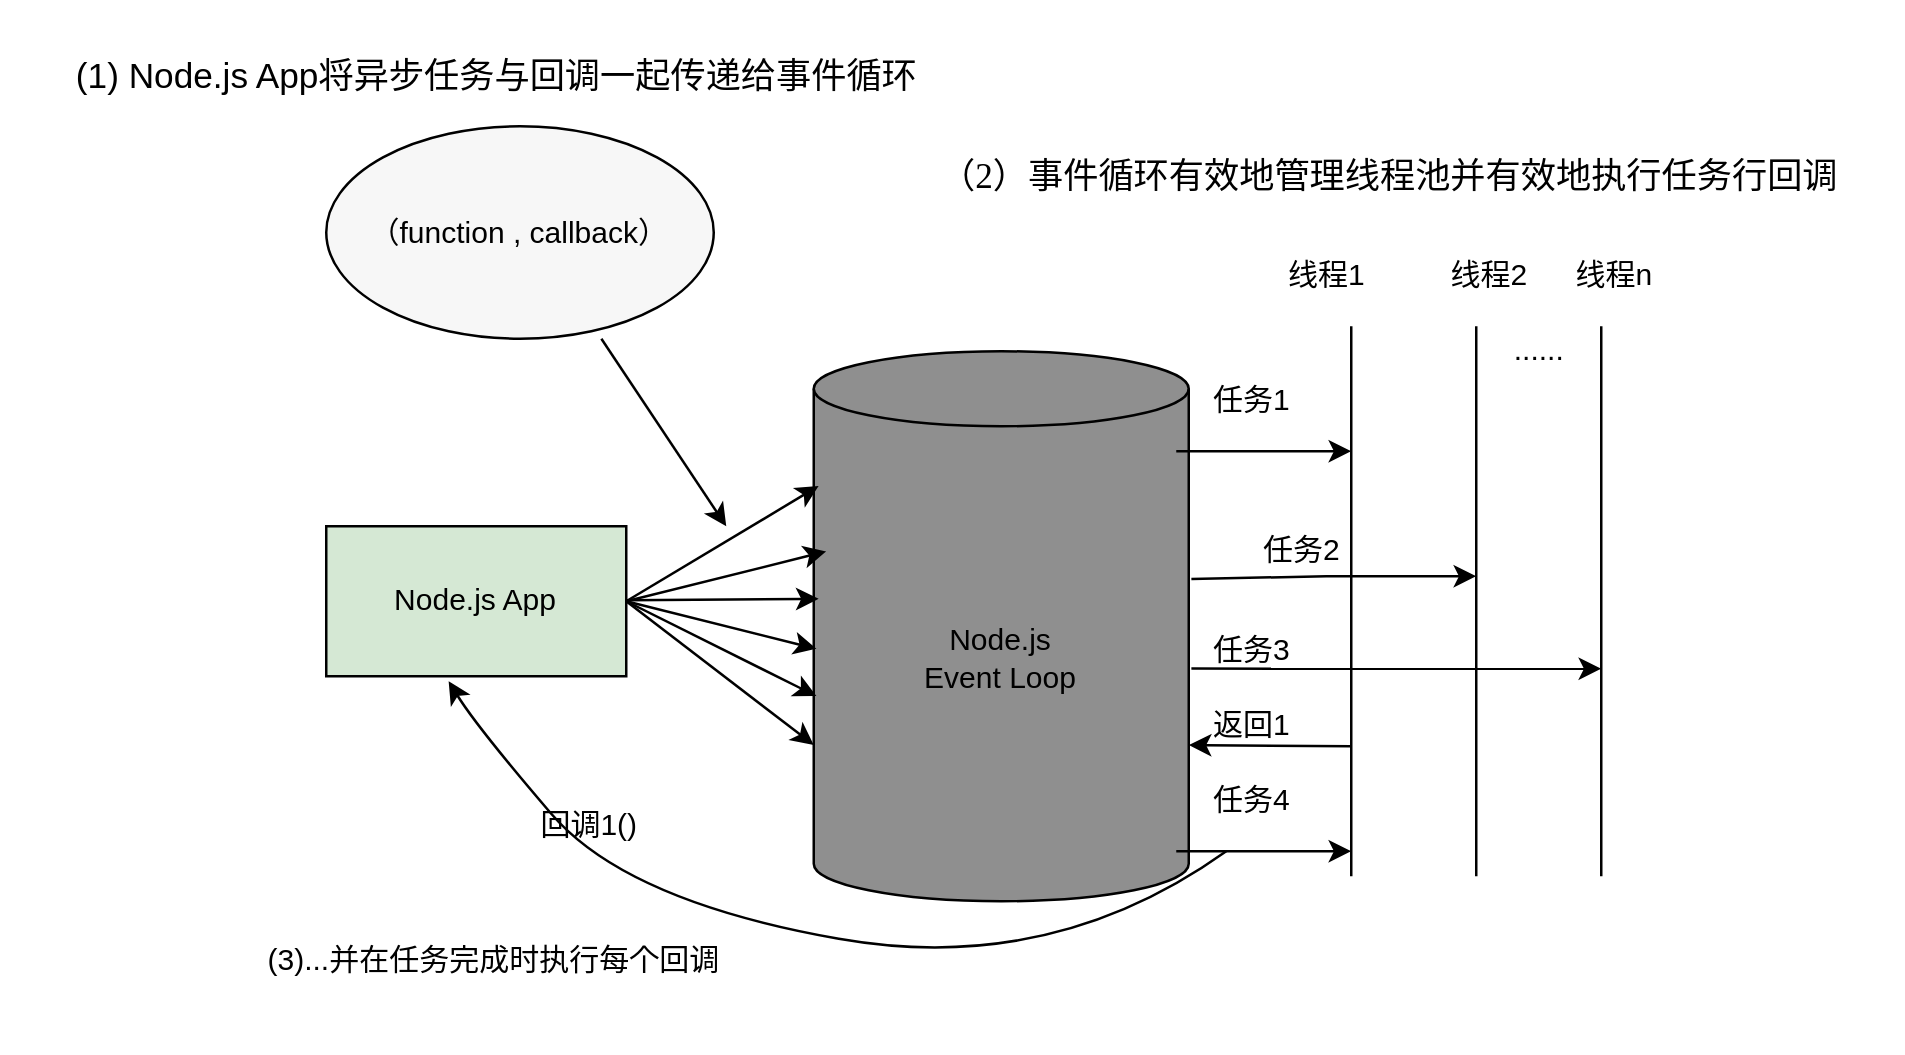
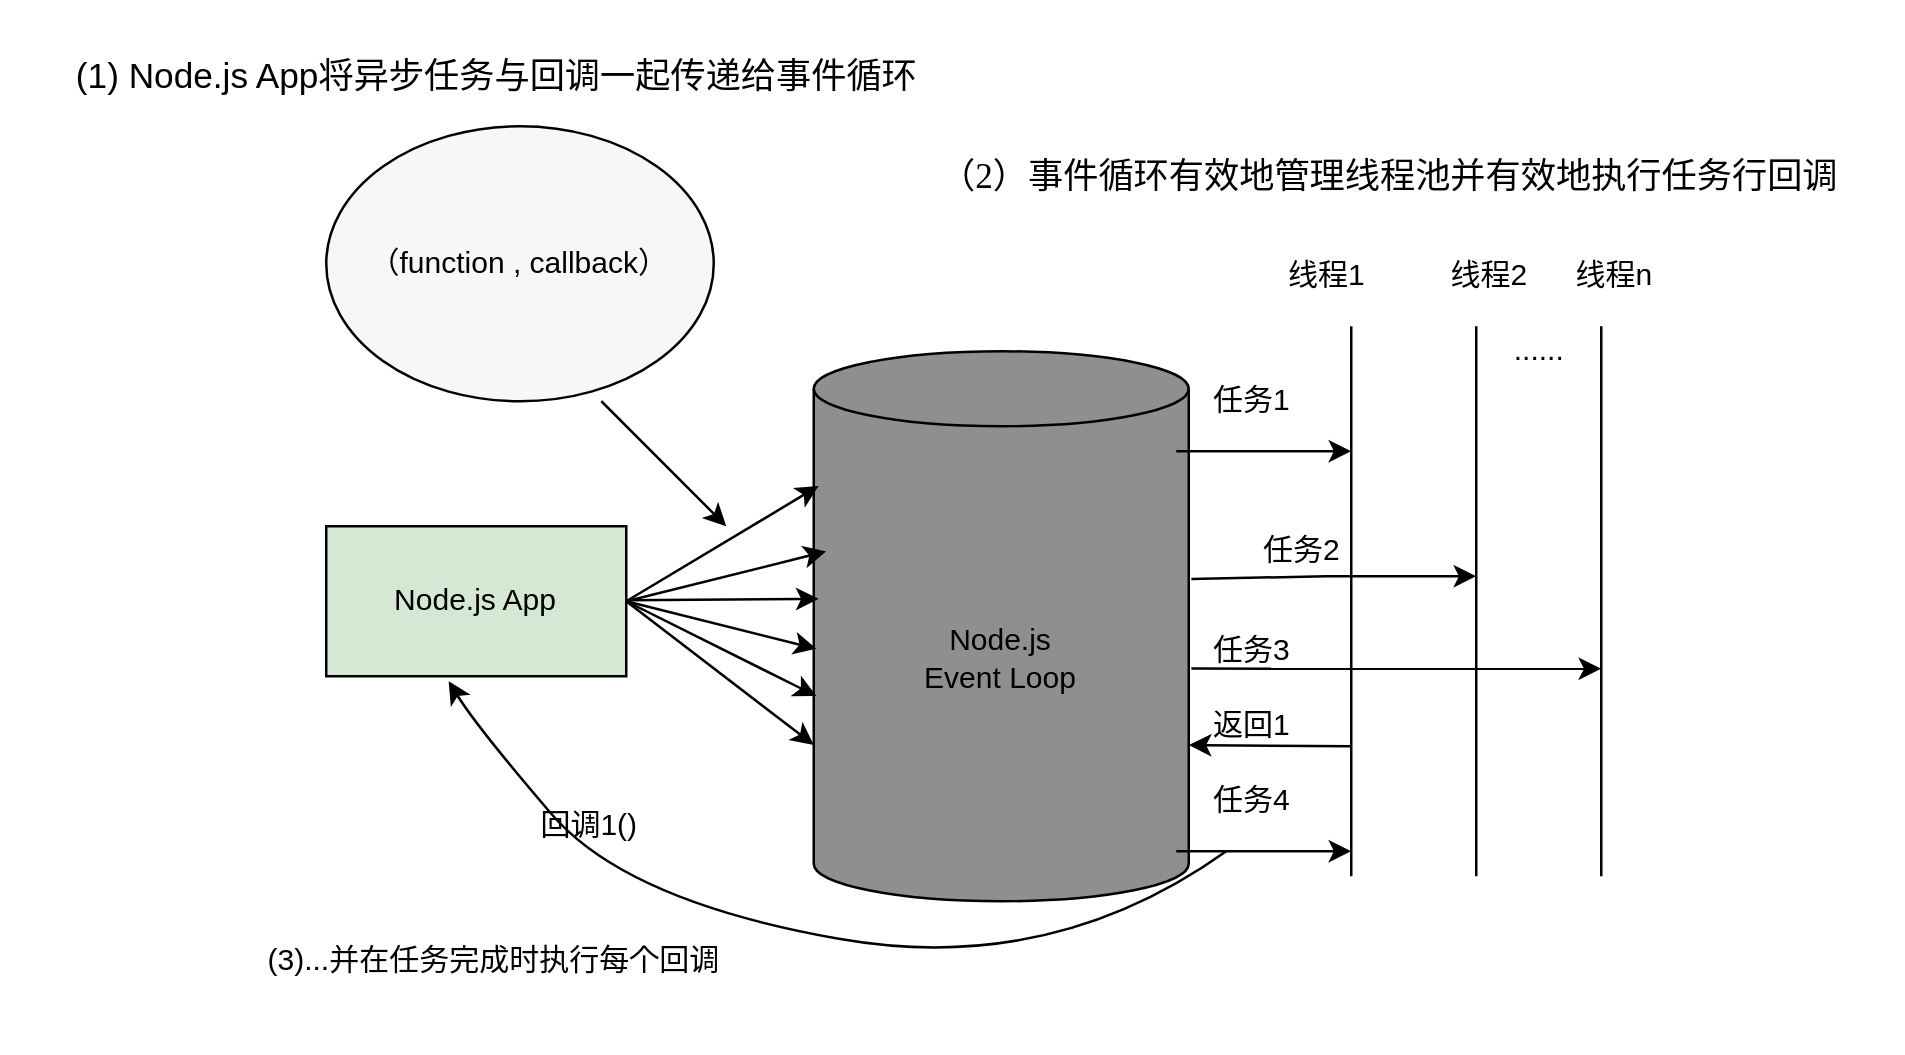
(520, 233) -> (520, 264)
